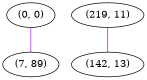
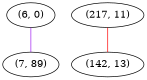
(31, 15) -> (31, 15)
(108, 15) -> (108, 15)
